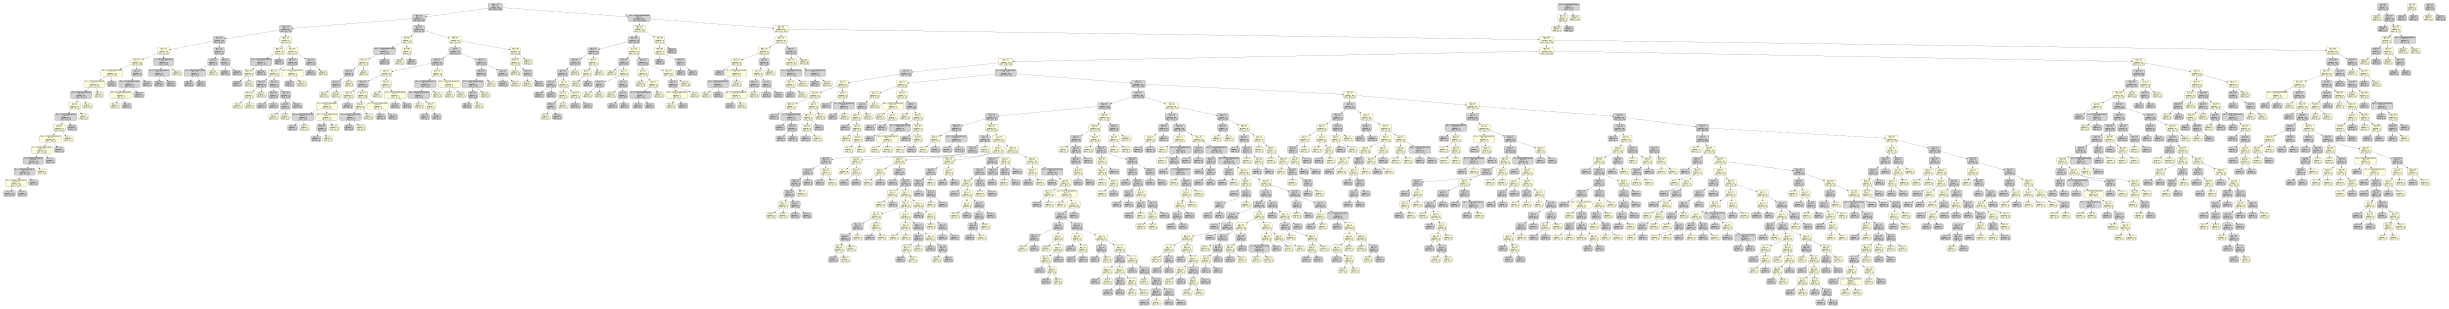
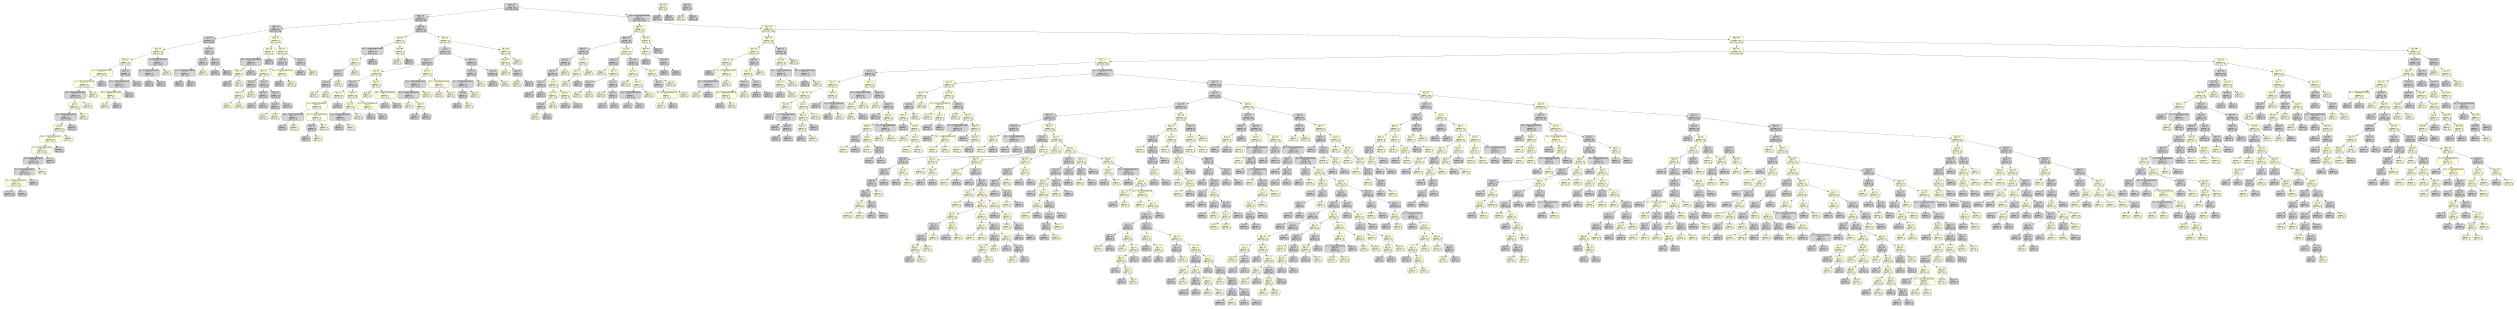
none -> (870, 84)
